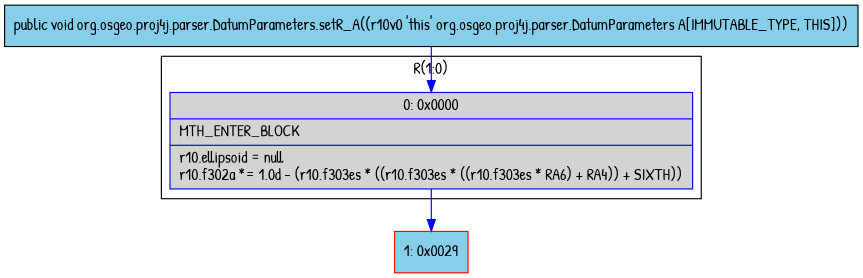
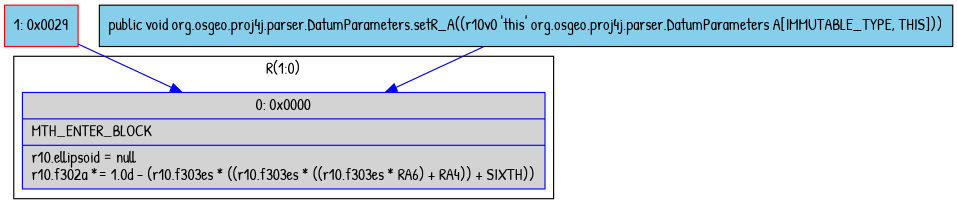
(431, 206) -> (125, 66)
